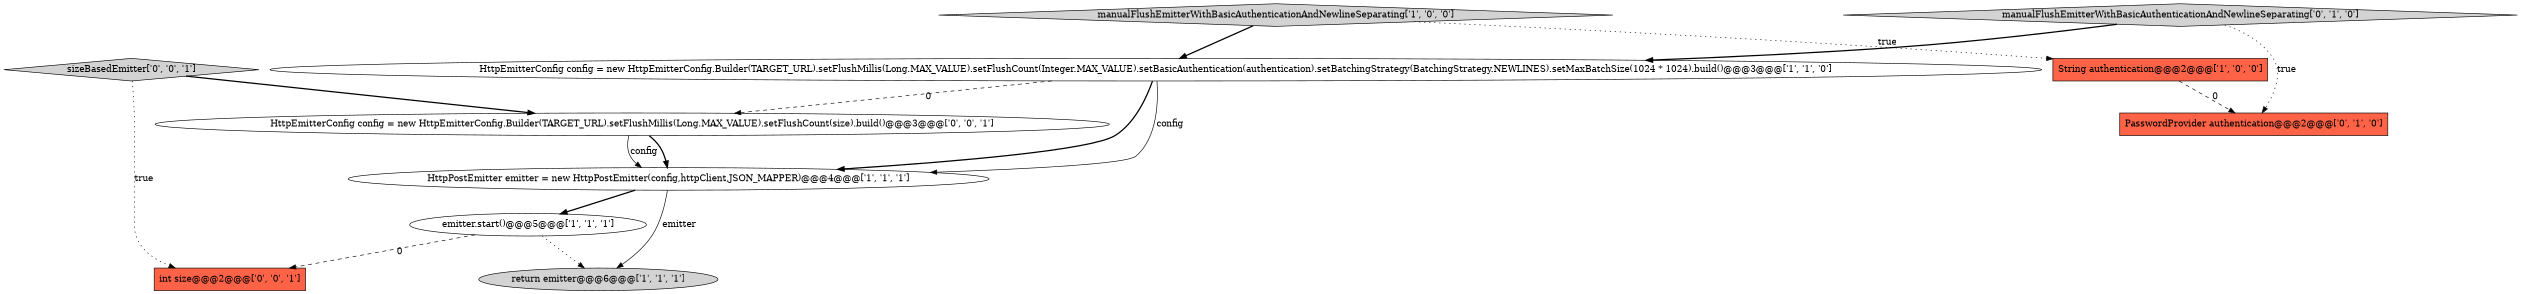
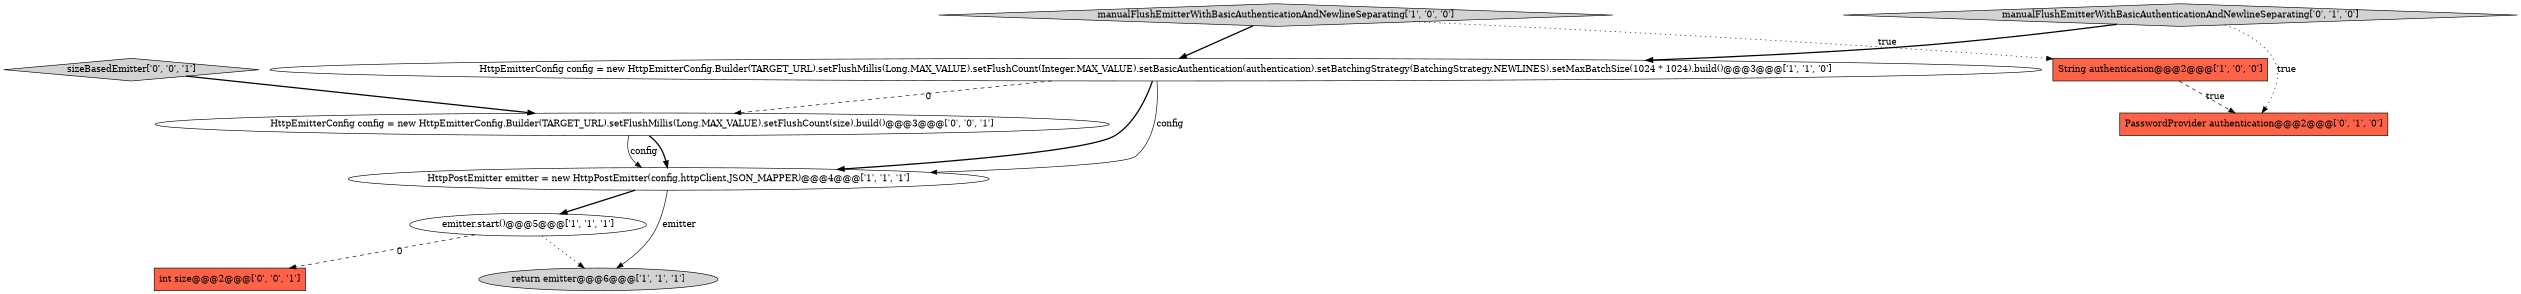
(2215, 97) -> (2215, 97)
(134, 181) -> none
